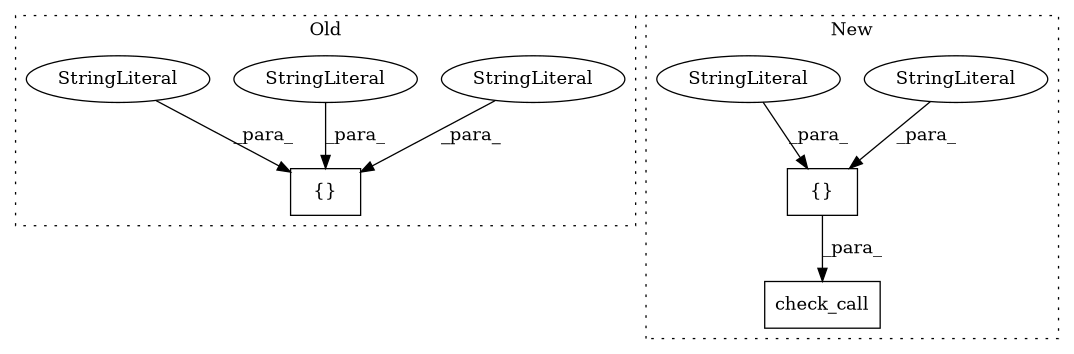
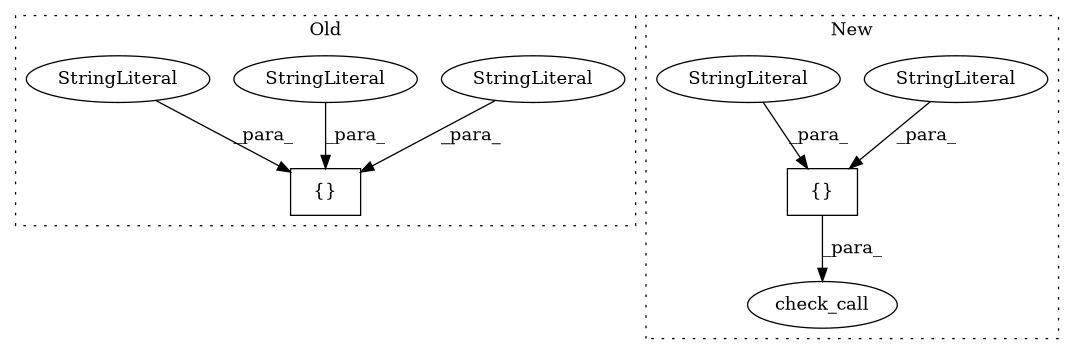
(822, 305) -> (822, 305)
